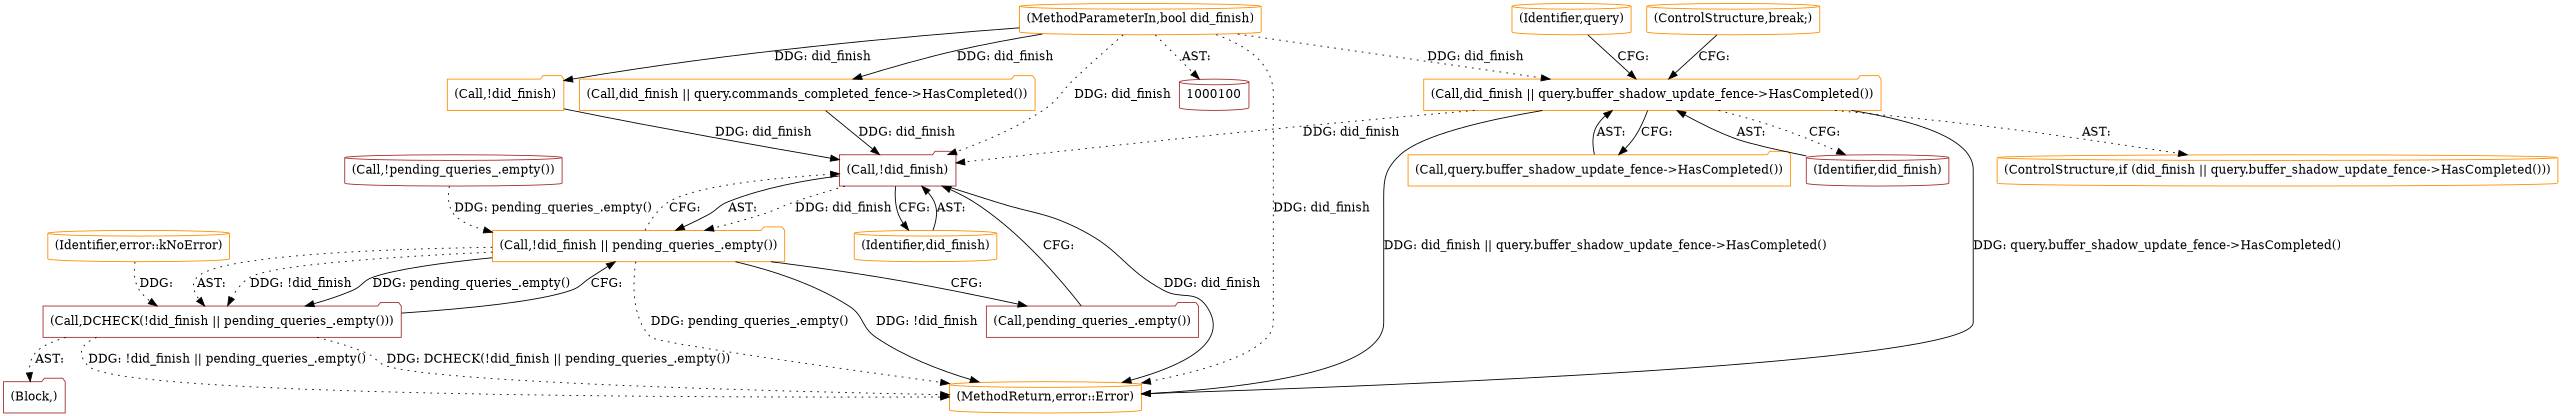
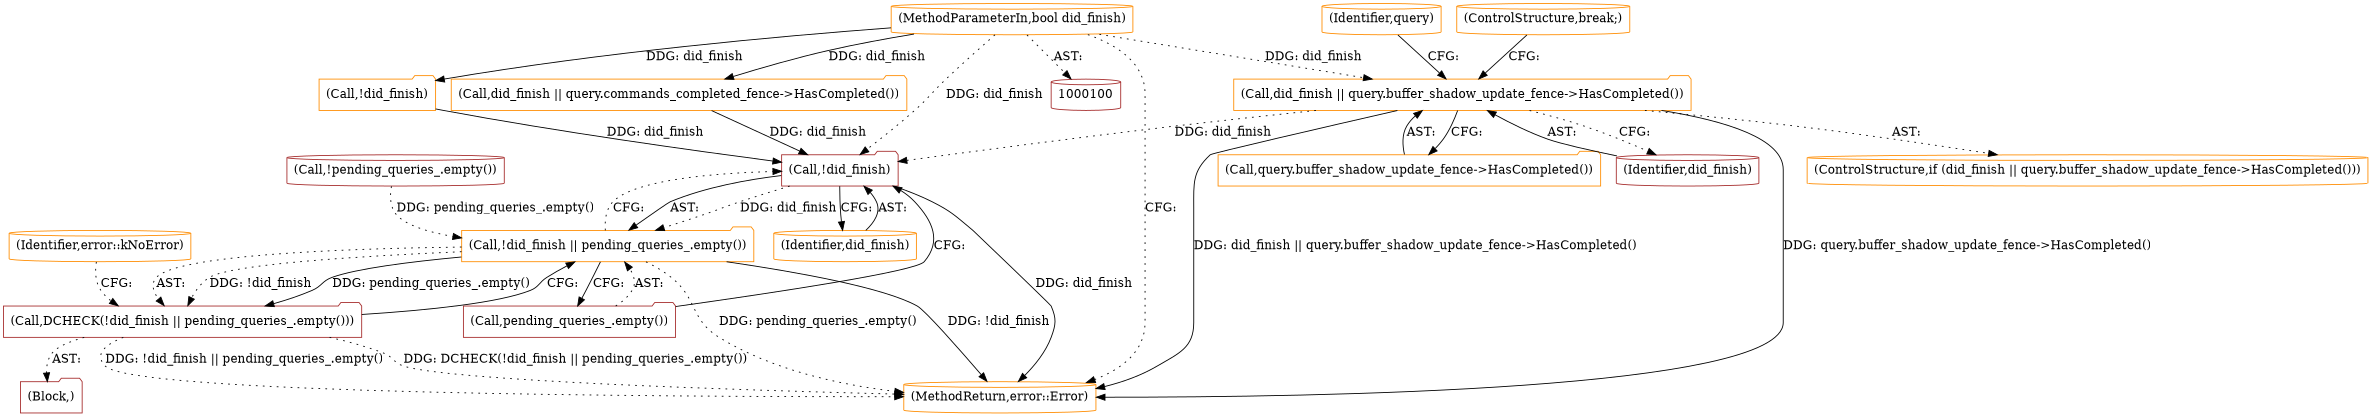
(1322, 208) -> (1163, 208)
(158, 284) -> (119, 284)
none -> (632, 291)
